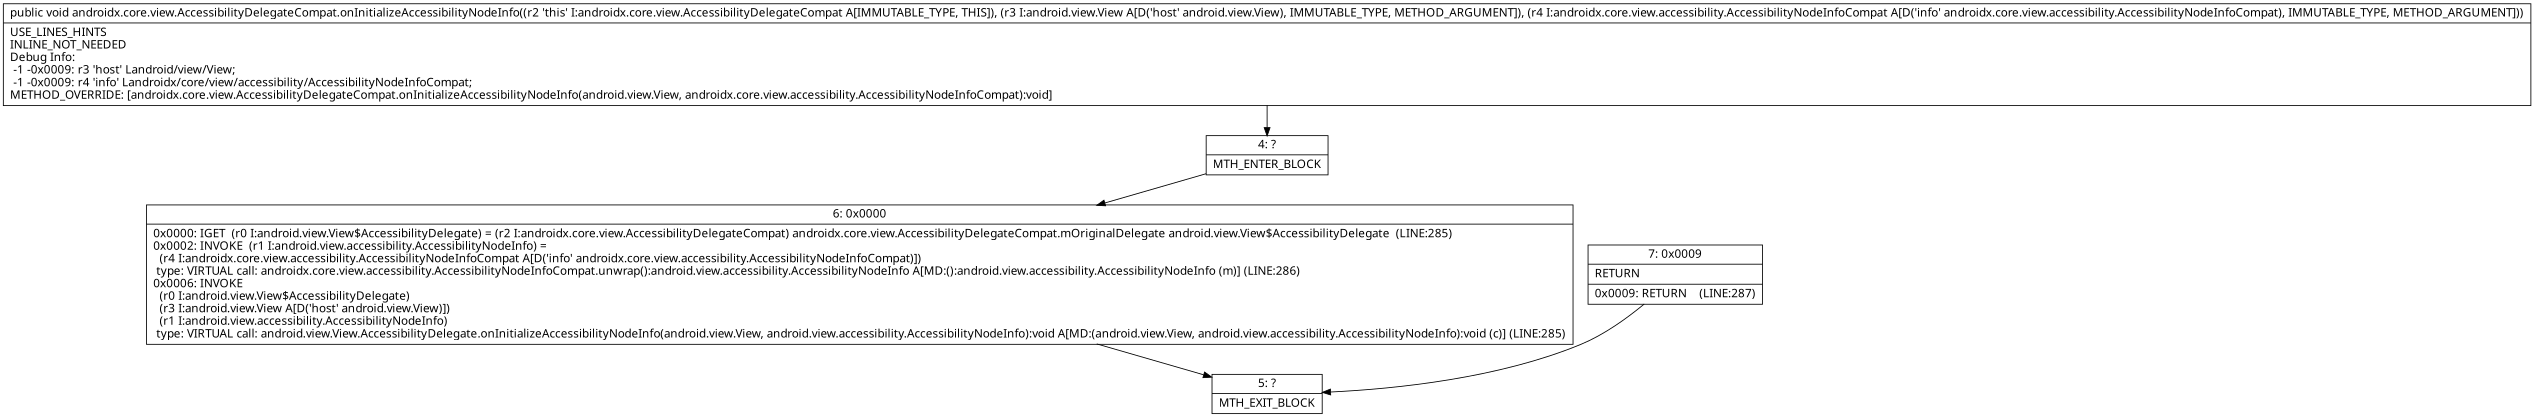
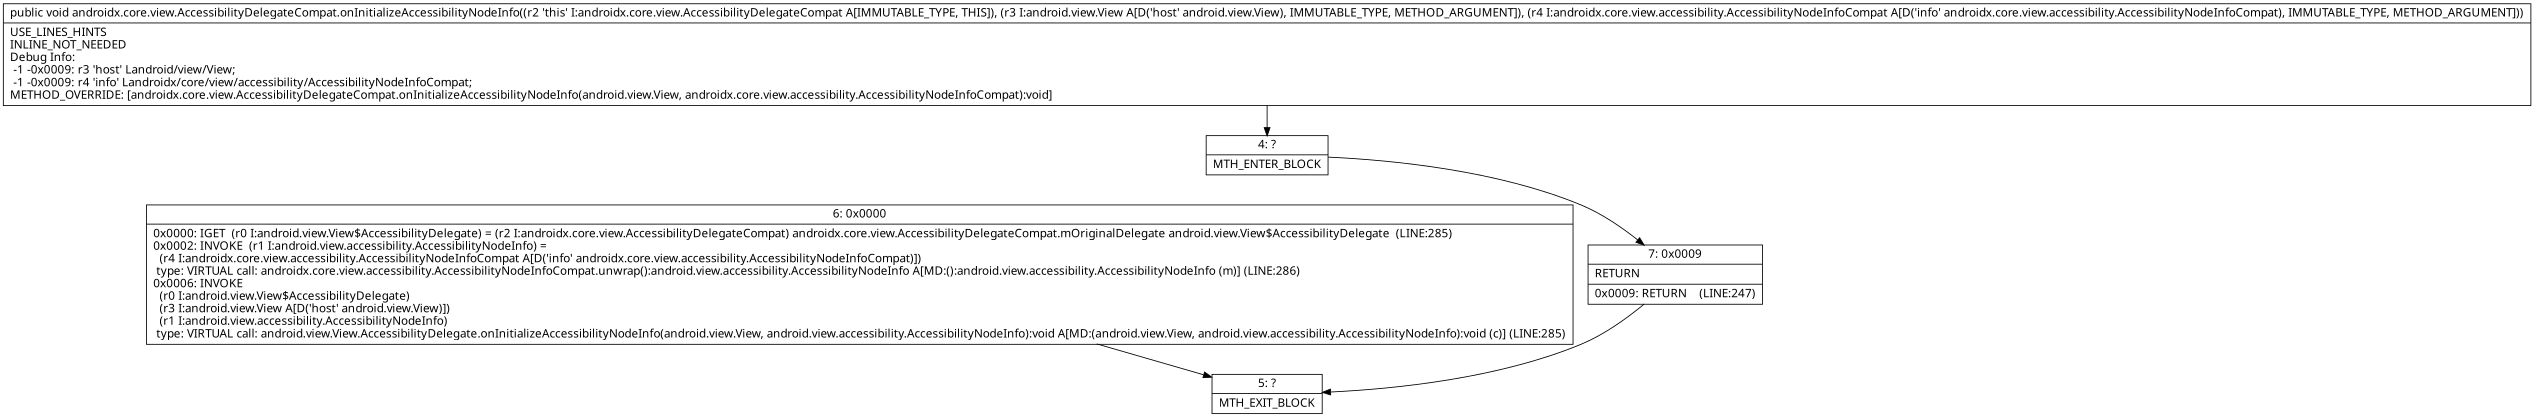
(1155, 188) -> (1489, 177)
(1675, 294) -> (1675, 294)
